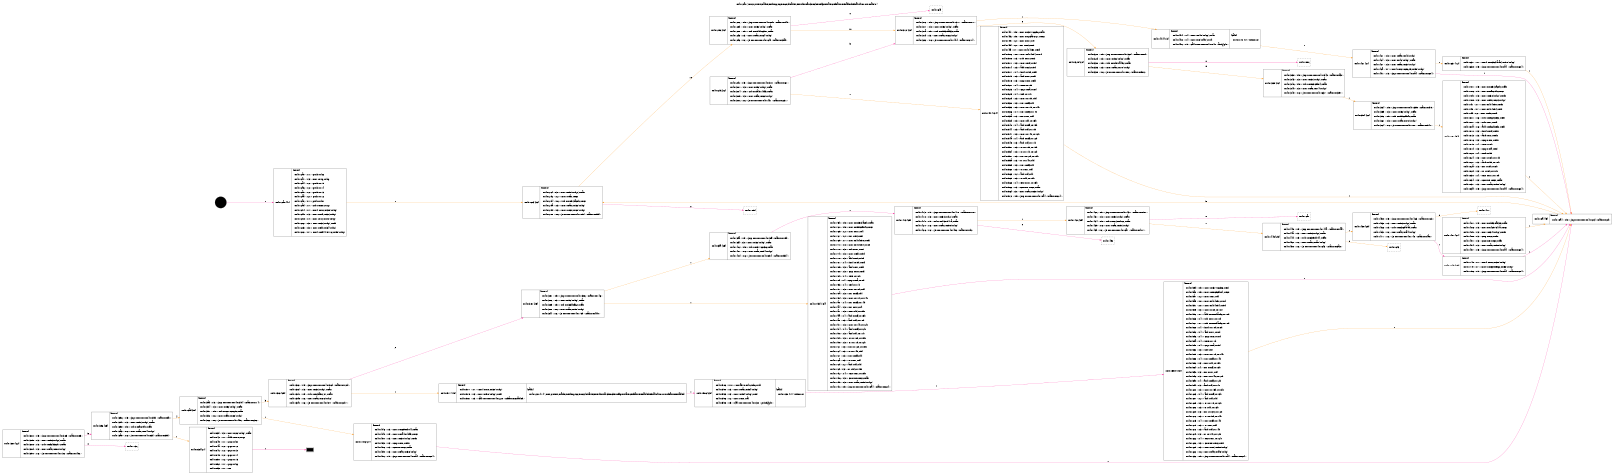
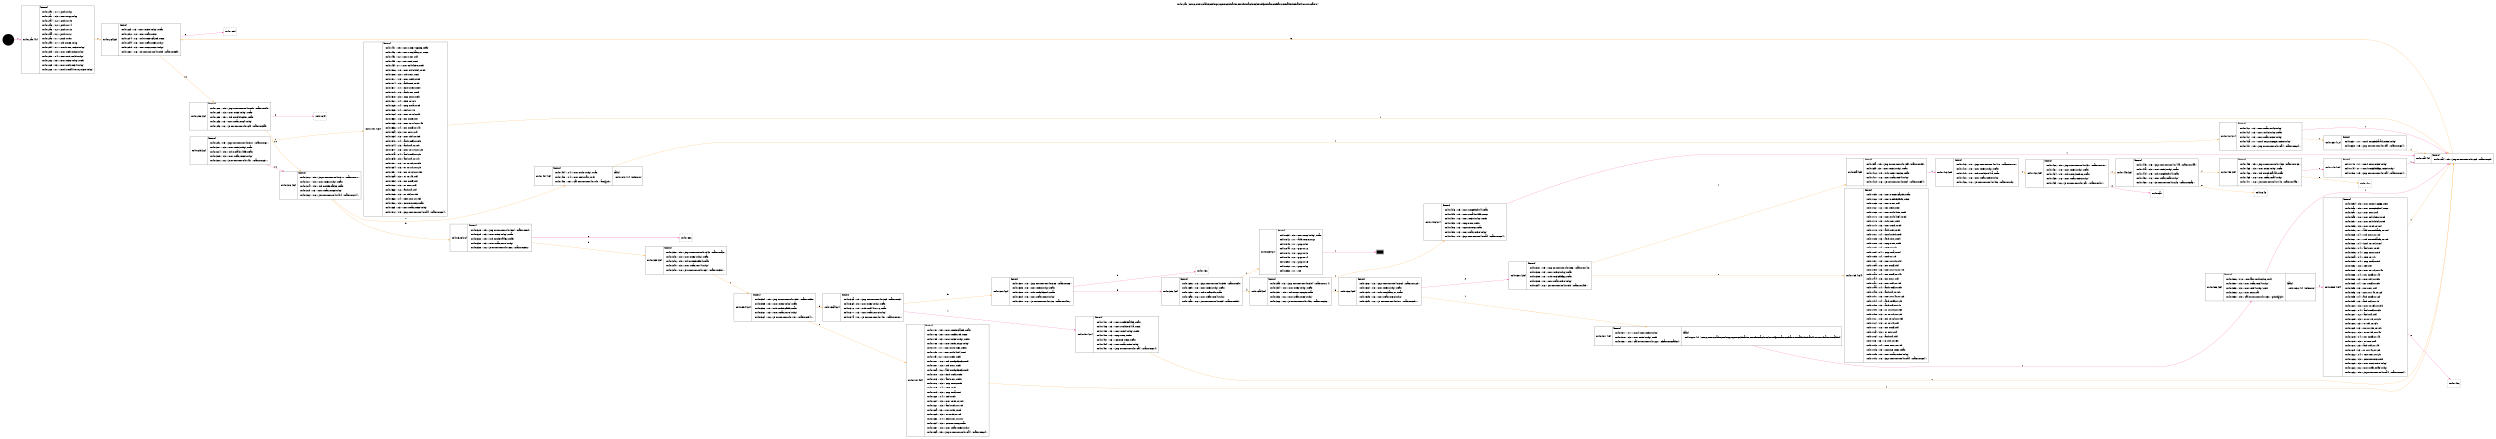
(850, 44) -> (275, 167)
(1039, 233) -> (2428, 356)
(1243, 280) -> (2341, 193)
none -> (863, 307)
